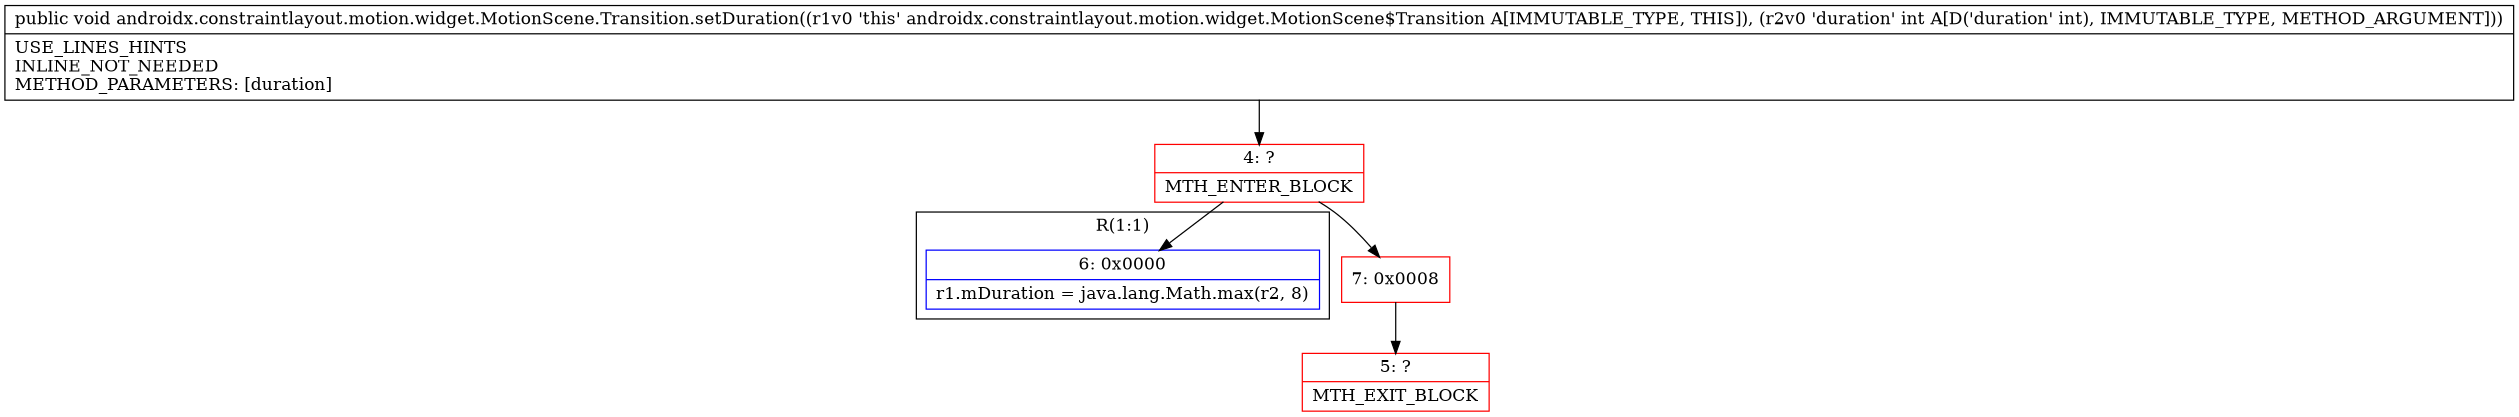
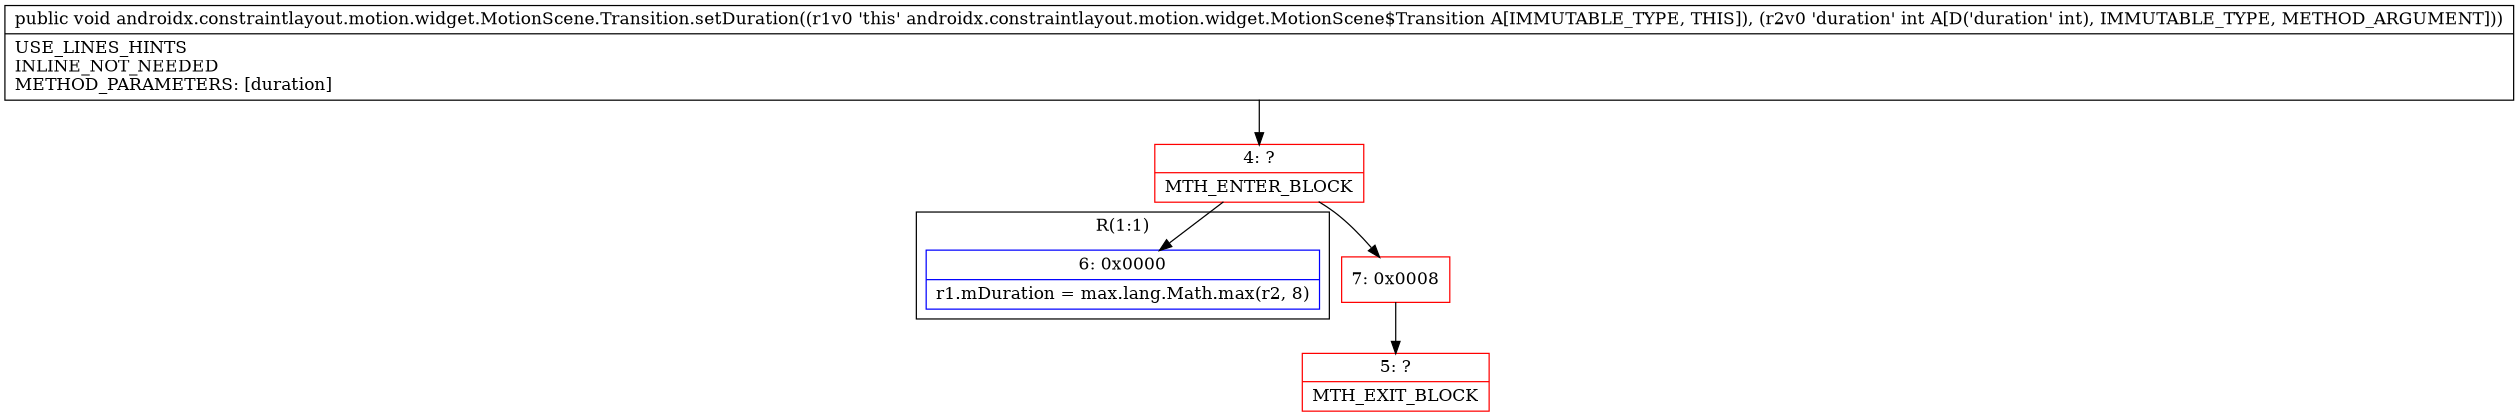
(1123, 294) -> (1123, 294)
